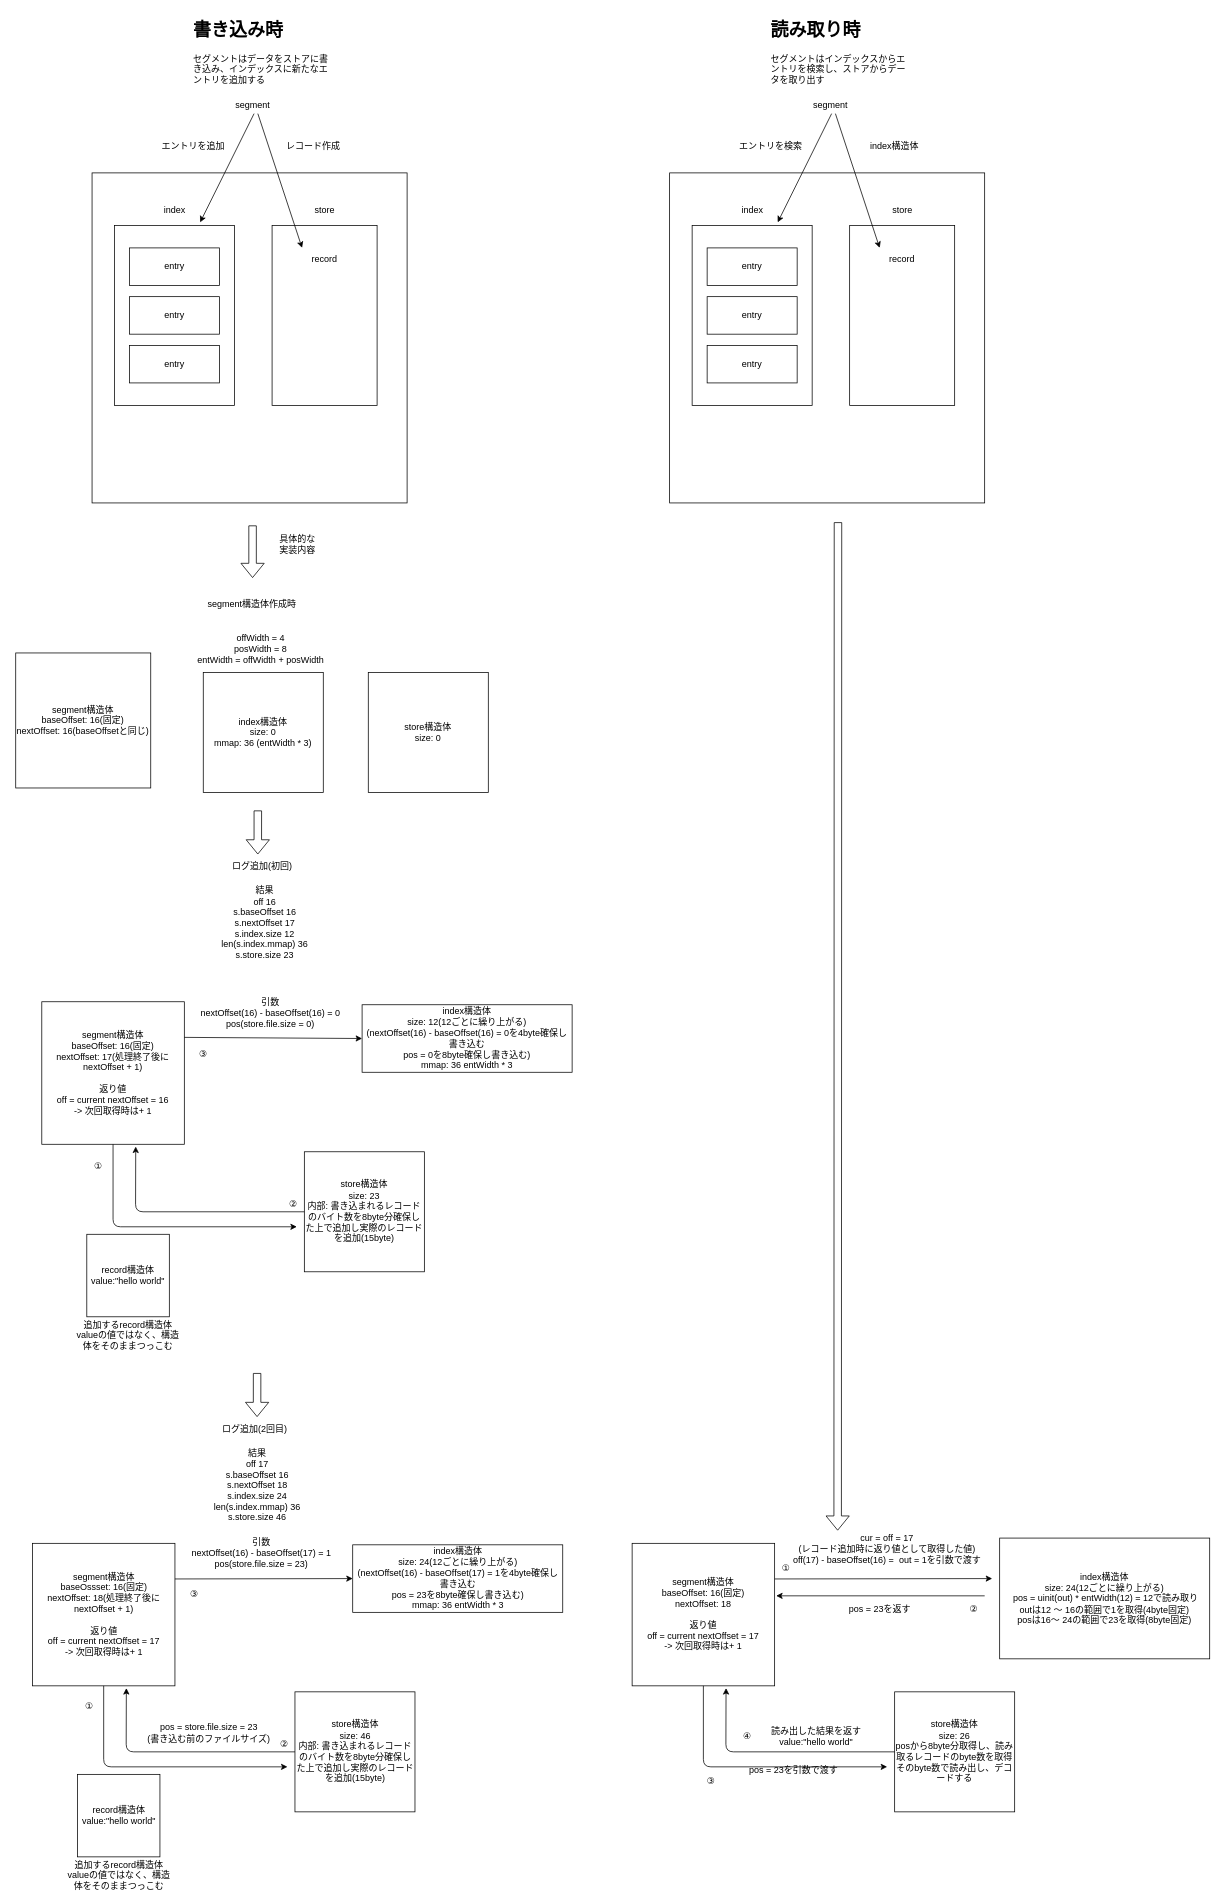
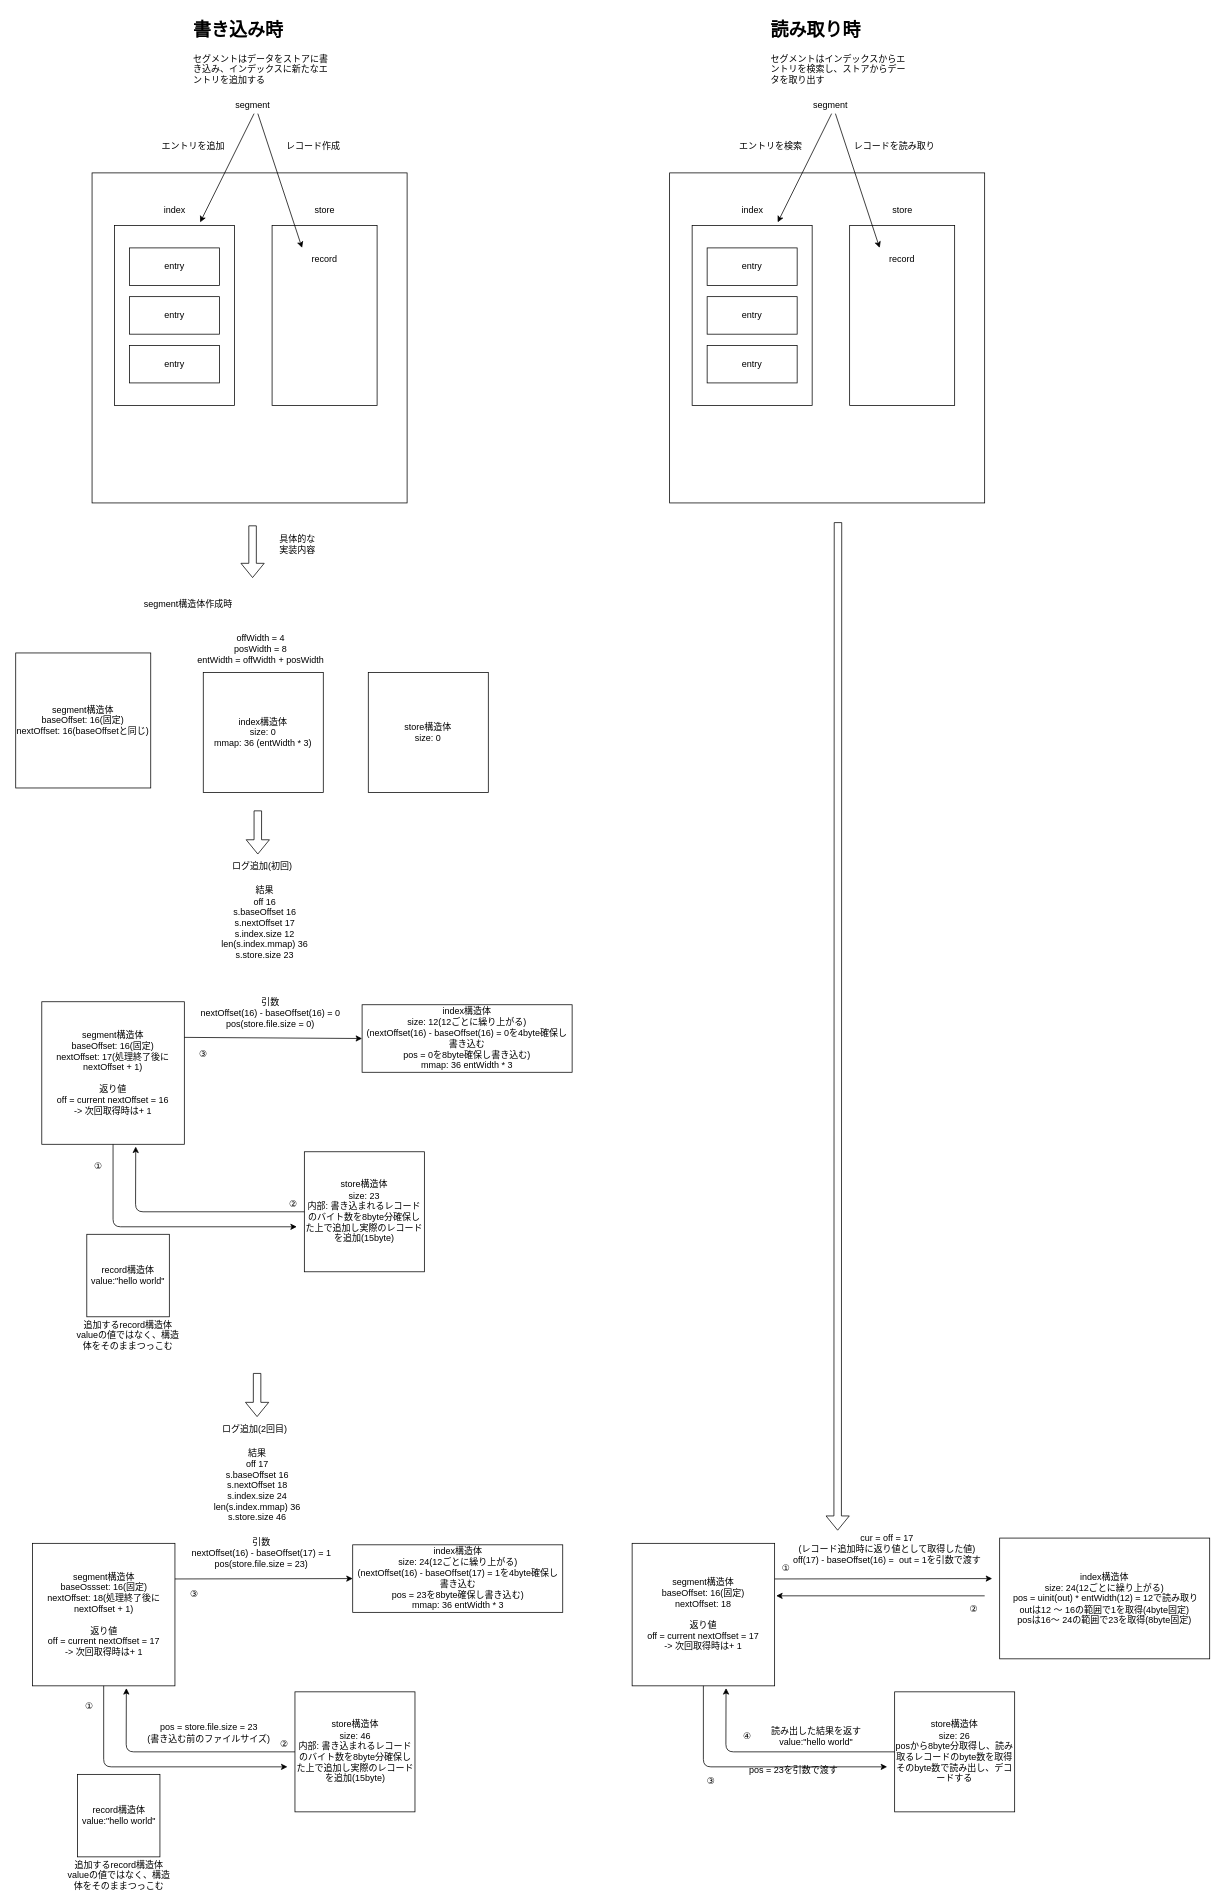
(894, 147) -> (894, 147)
(252, 604) -> (188, 604)
(879, 1609) -> none
